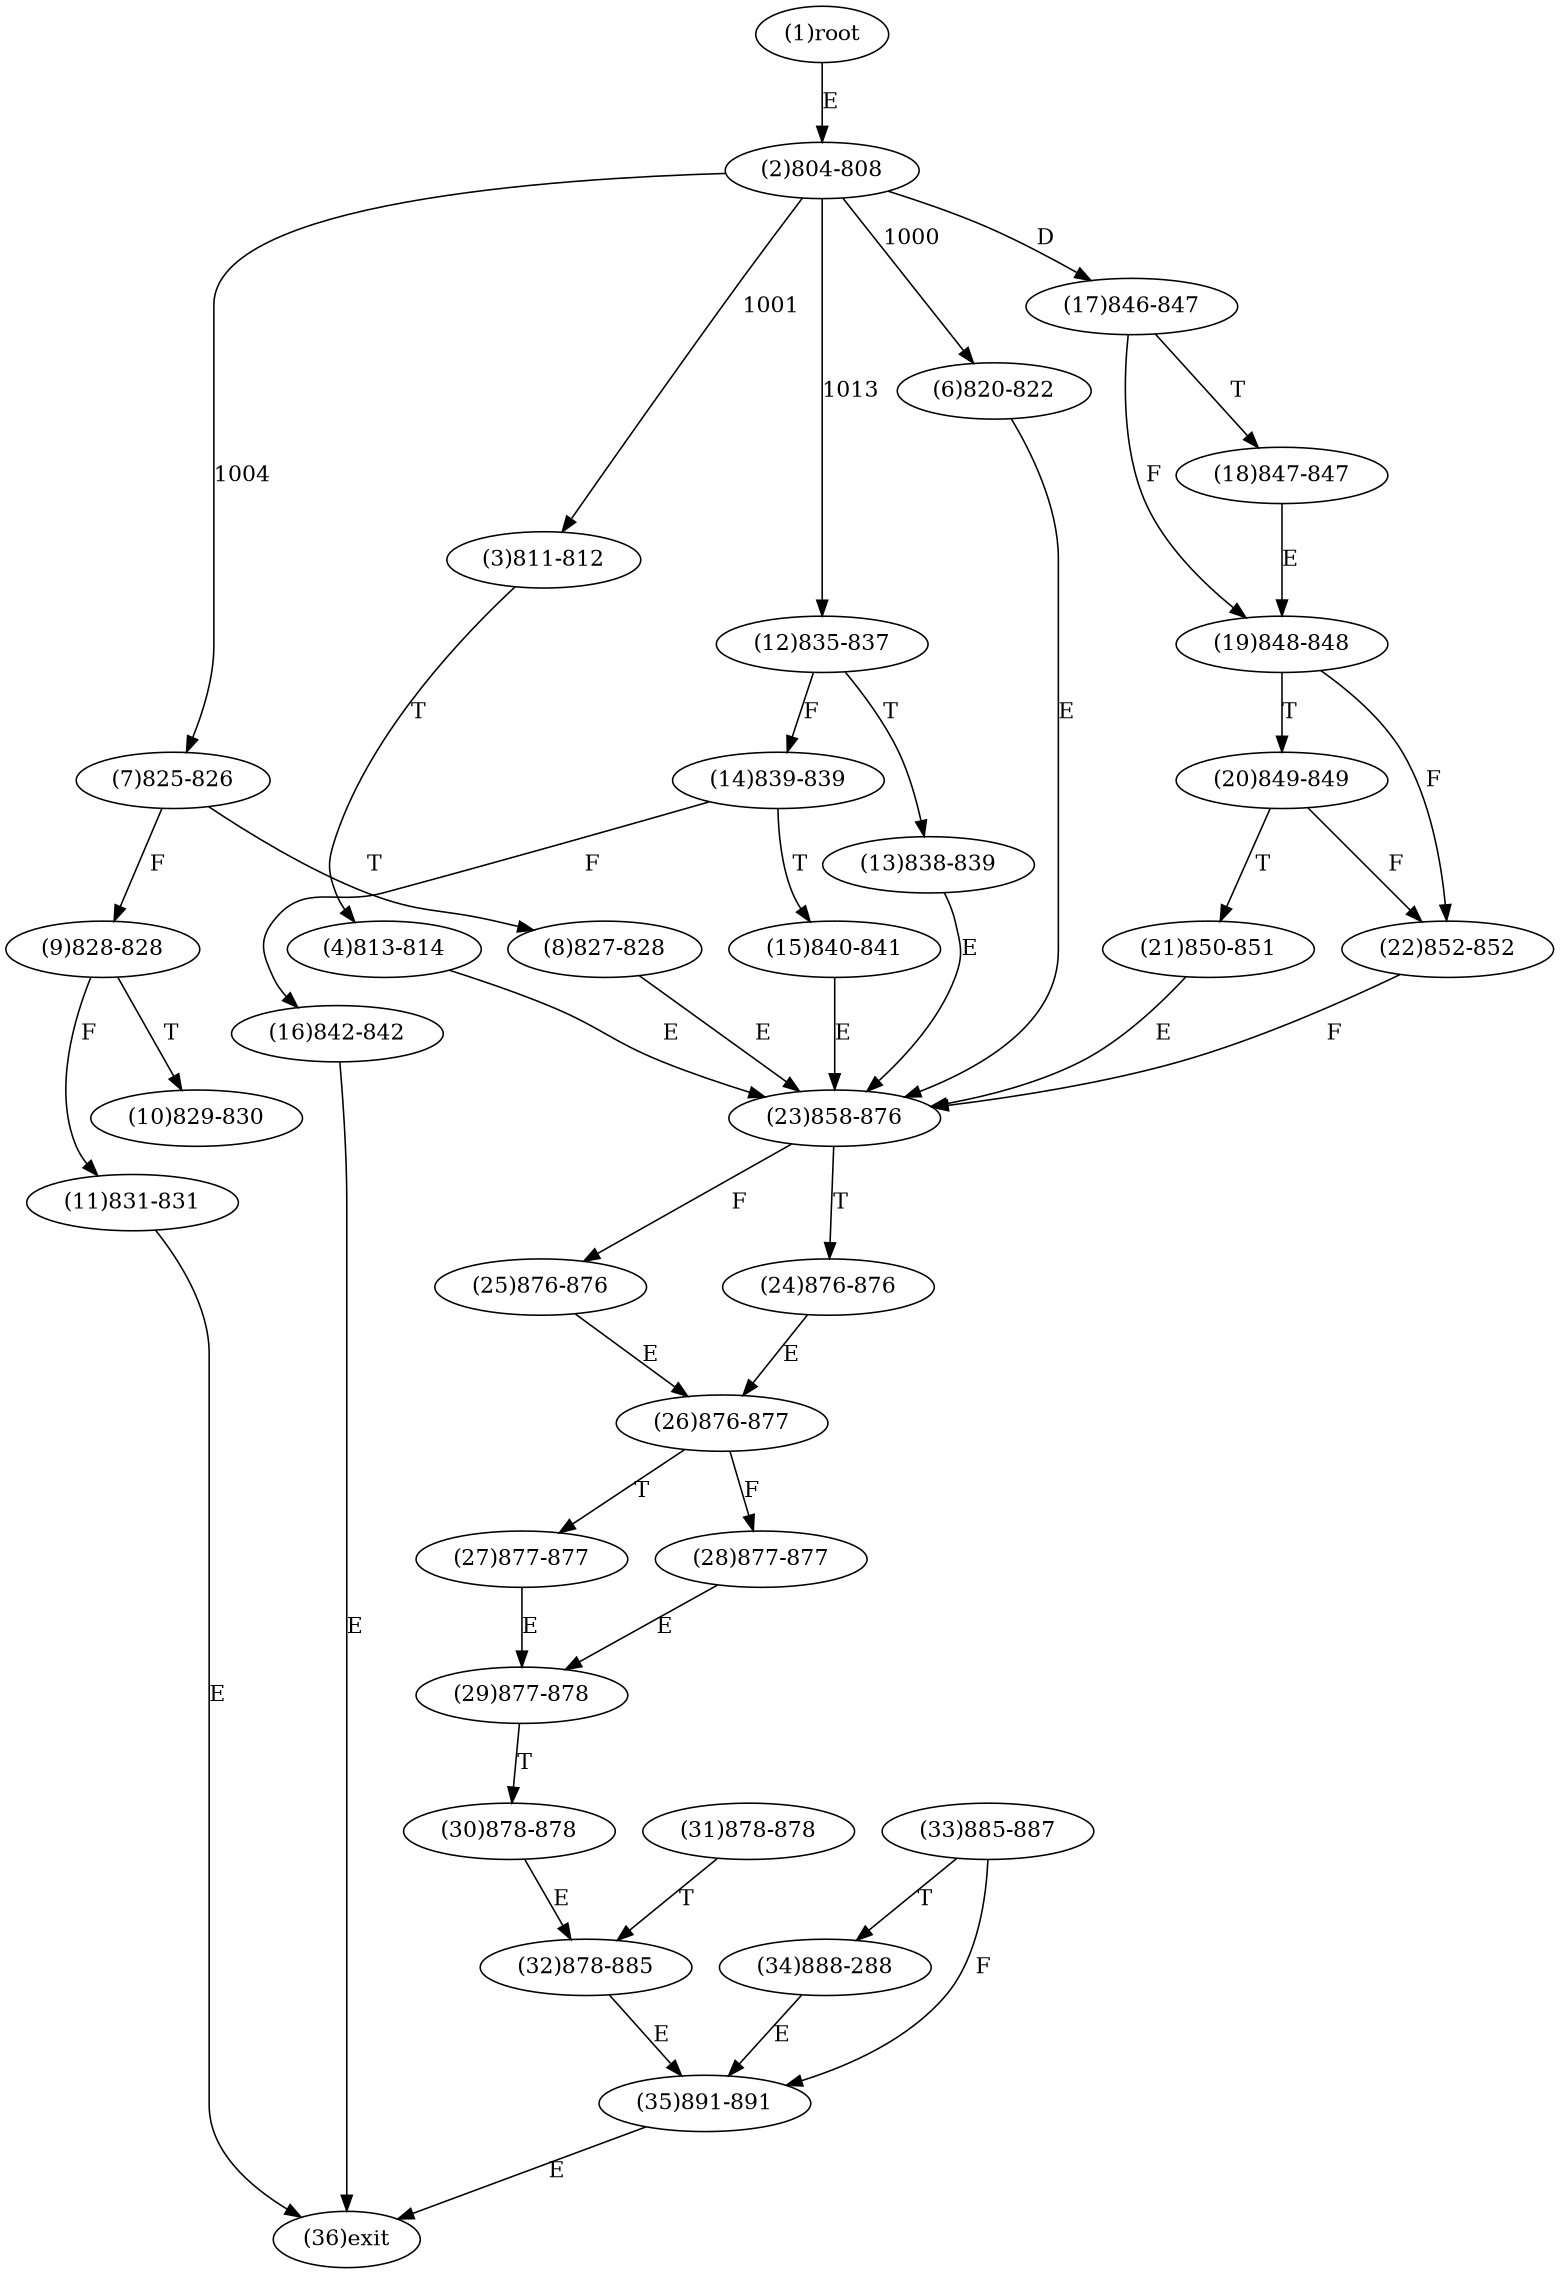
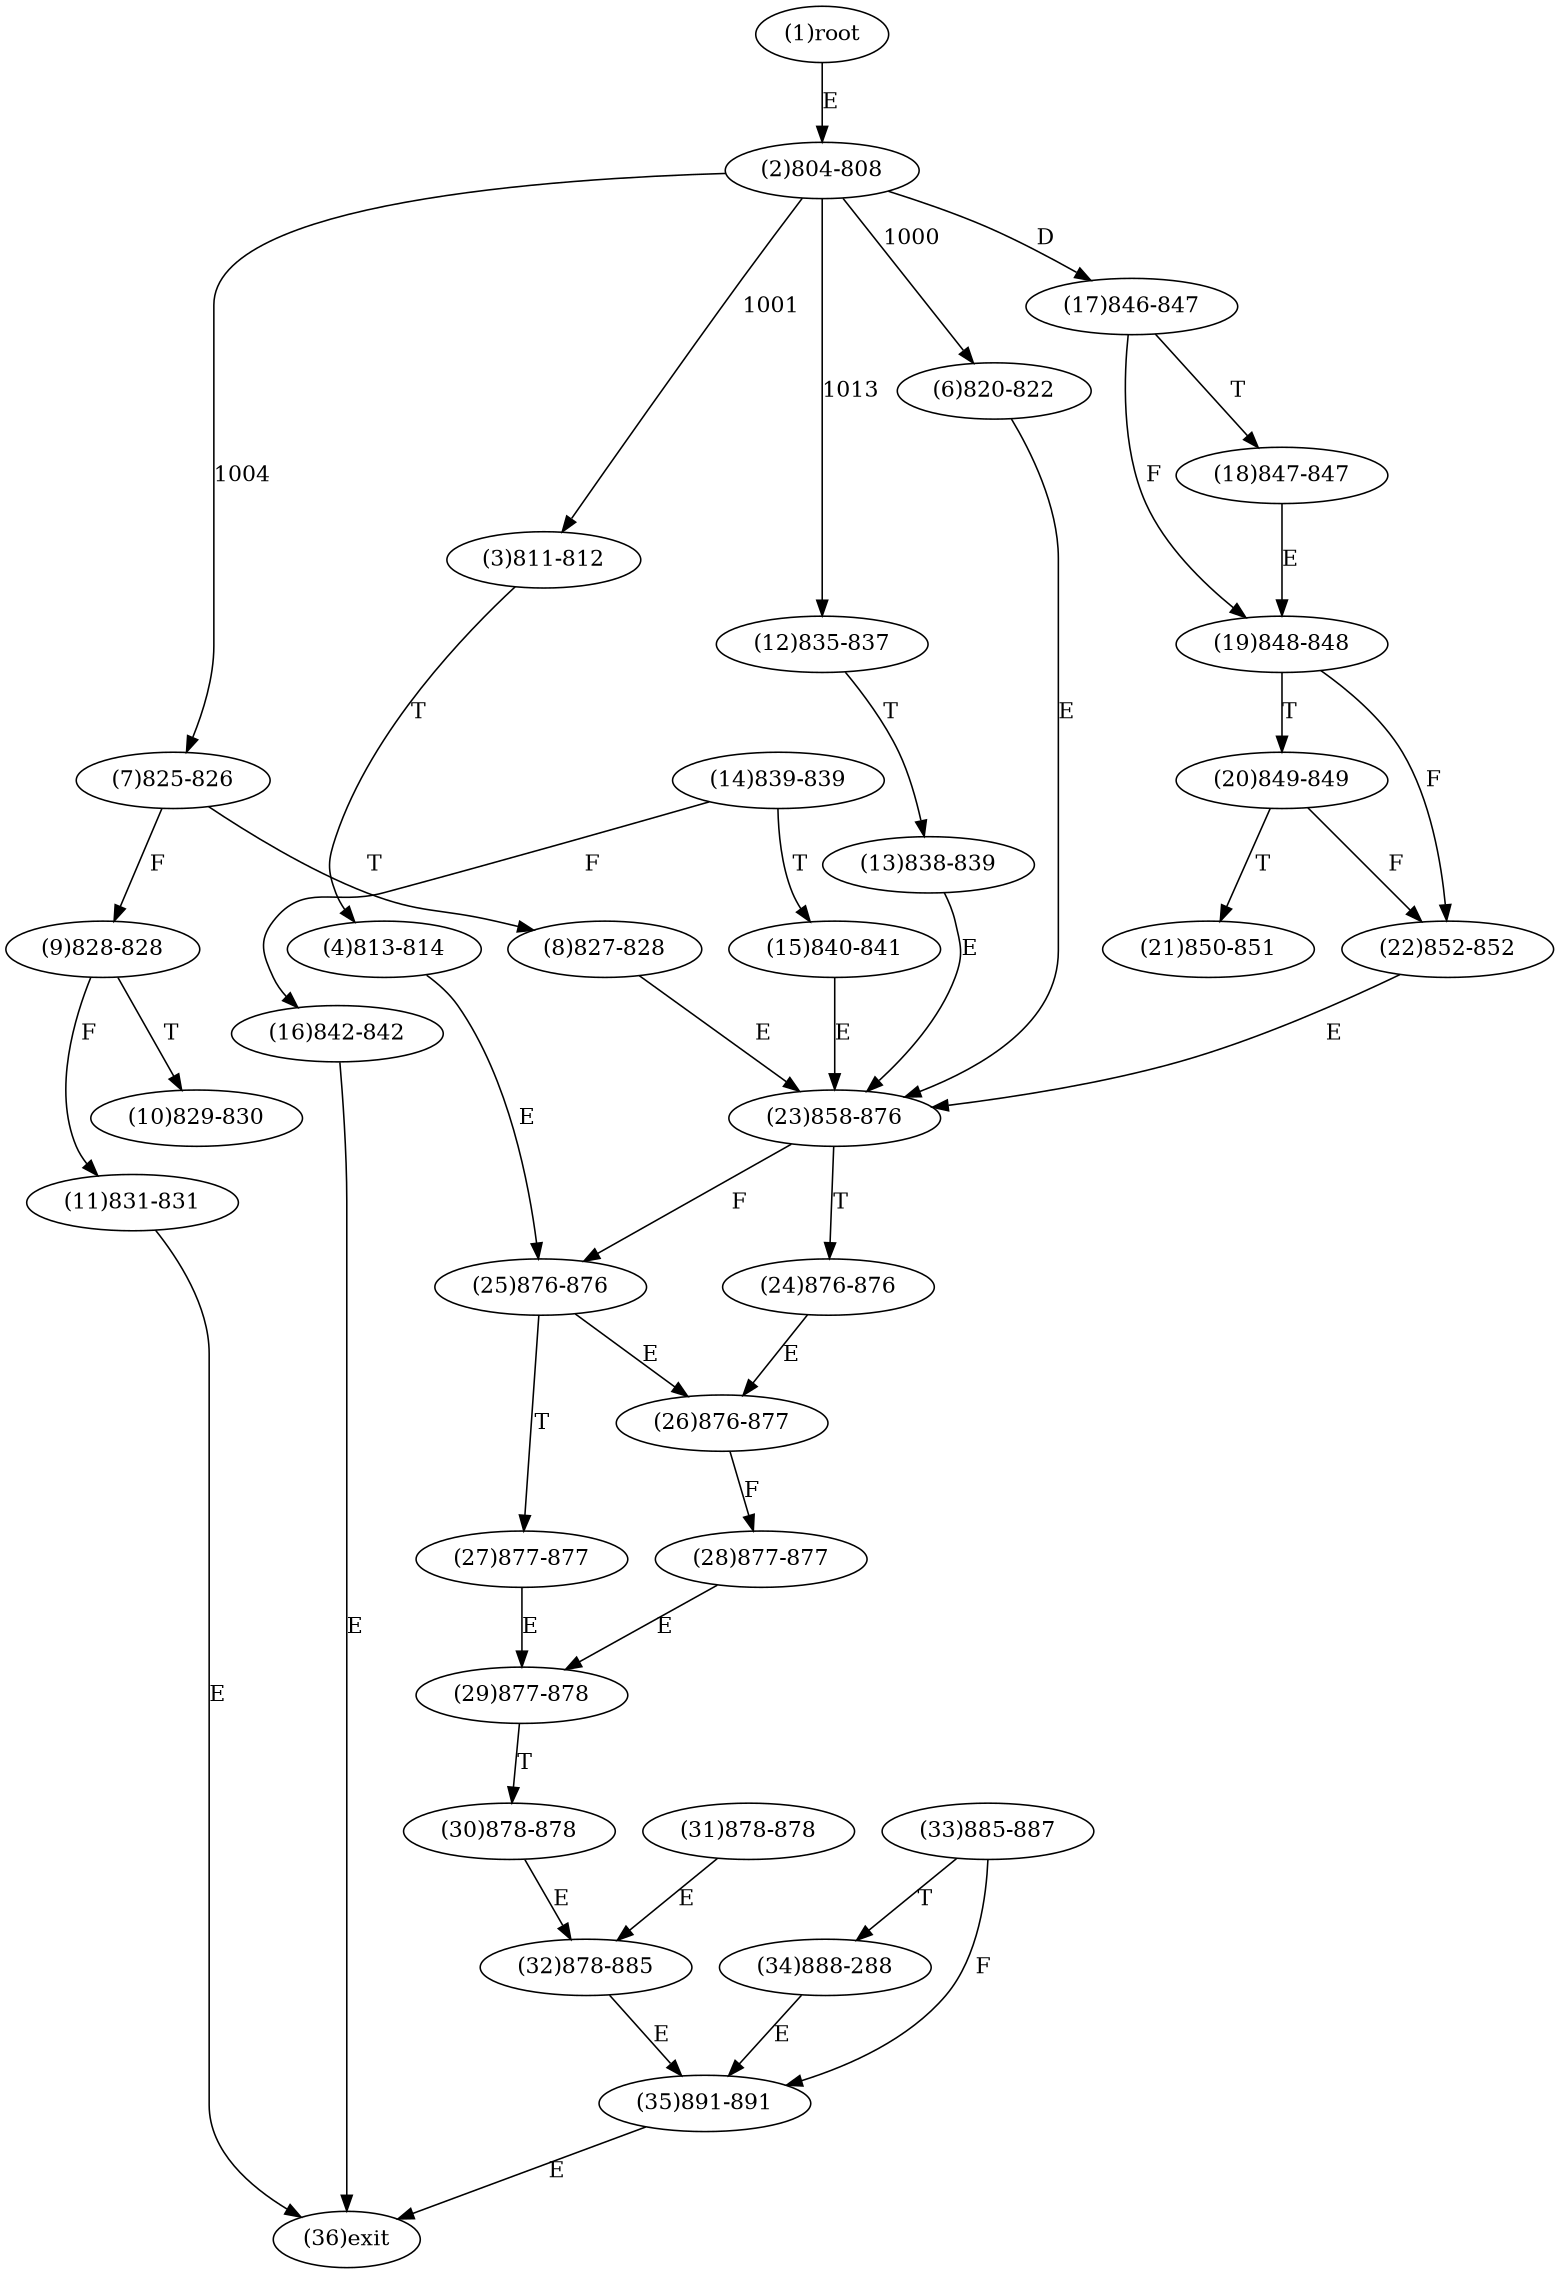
(803, 705) -> none
(600, 1031) -> (504, 1099)
(1334, 1034) -> (1334, 1034)
(1078, 1063) -> none
(629, 1487) -> (532, 1415)
(687, 1899) -> (687, 1899)
